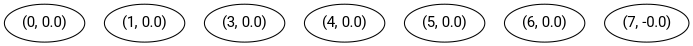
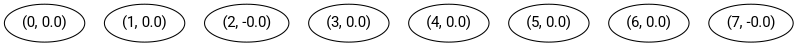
none -> (247, 23)
